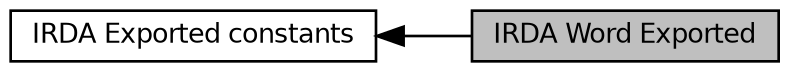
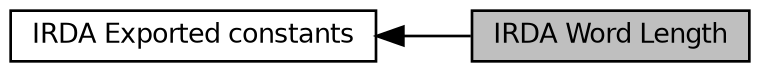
(625, 36) -> (611, 36)
